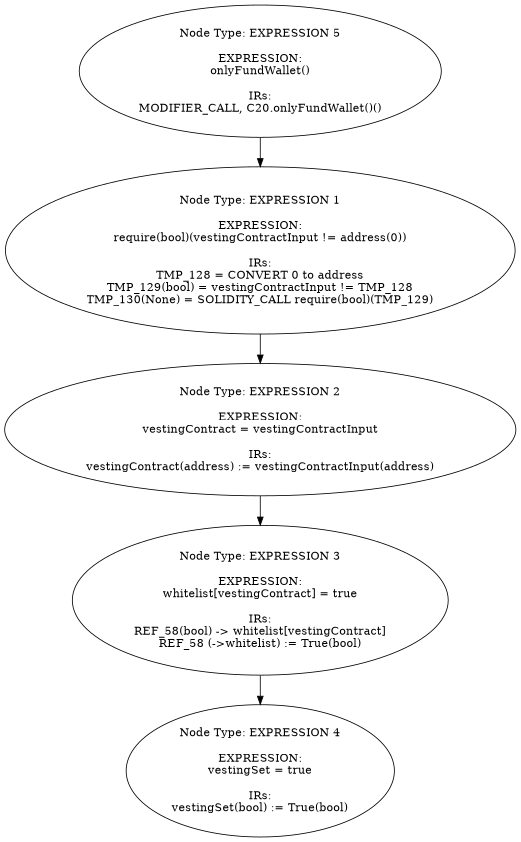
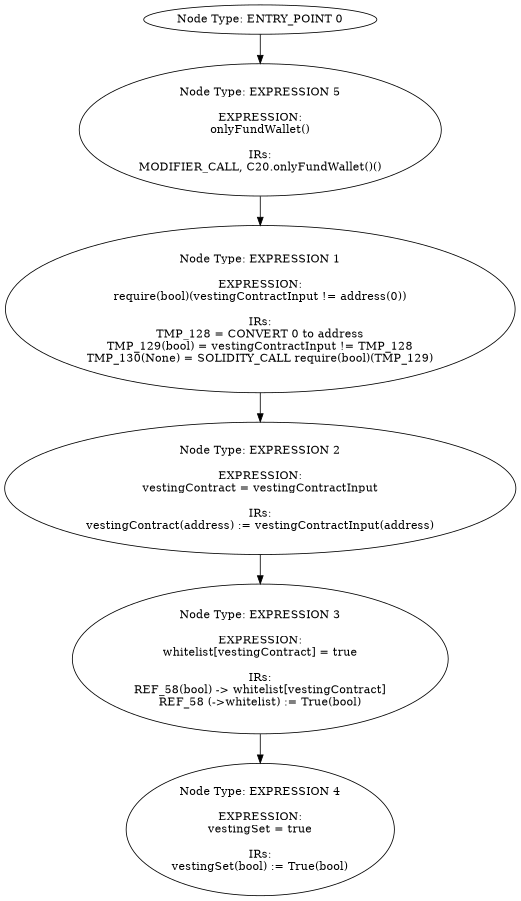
none -> (260, 20)
